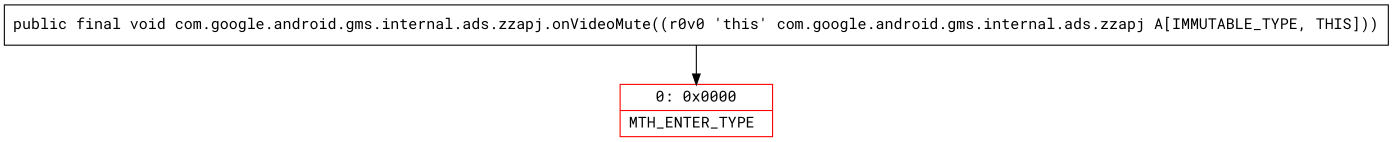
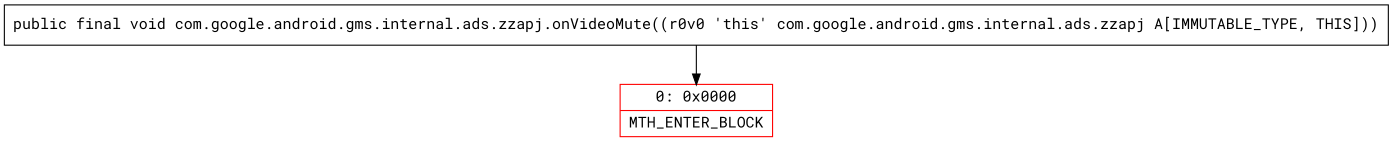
(692, 123) -> (696, 123)
